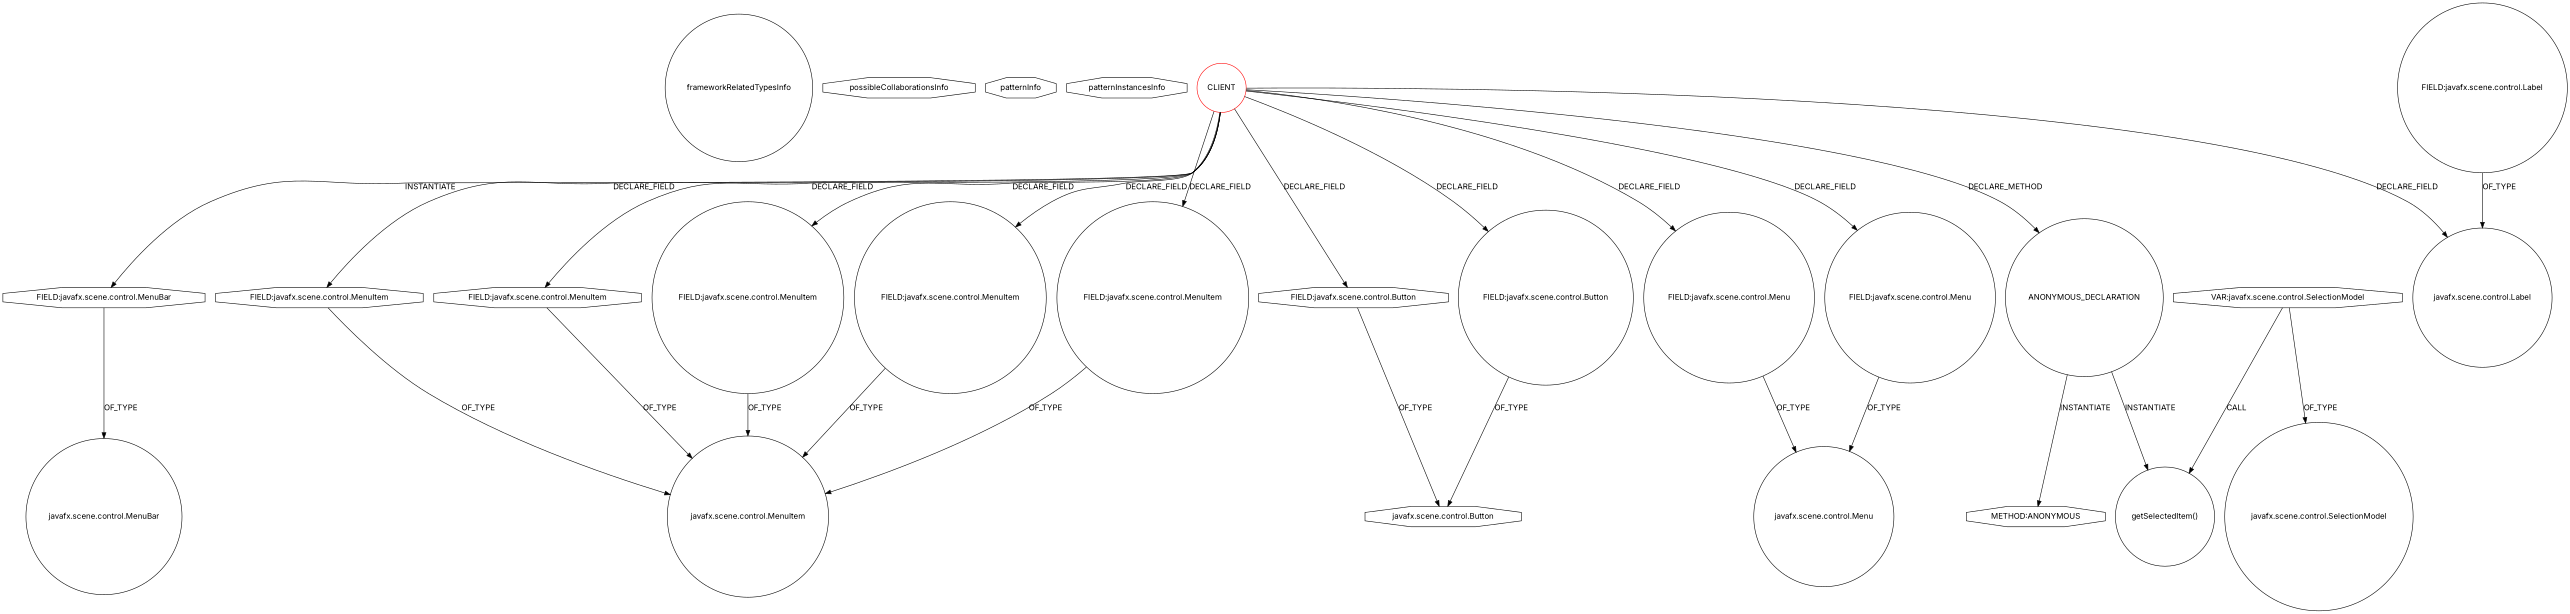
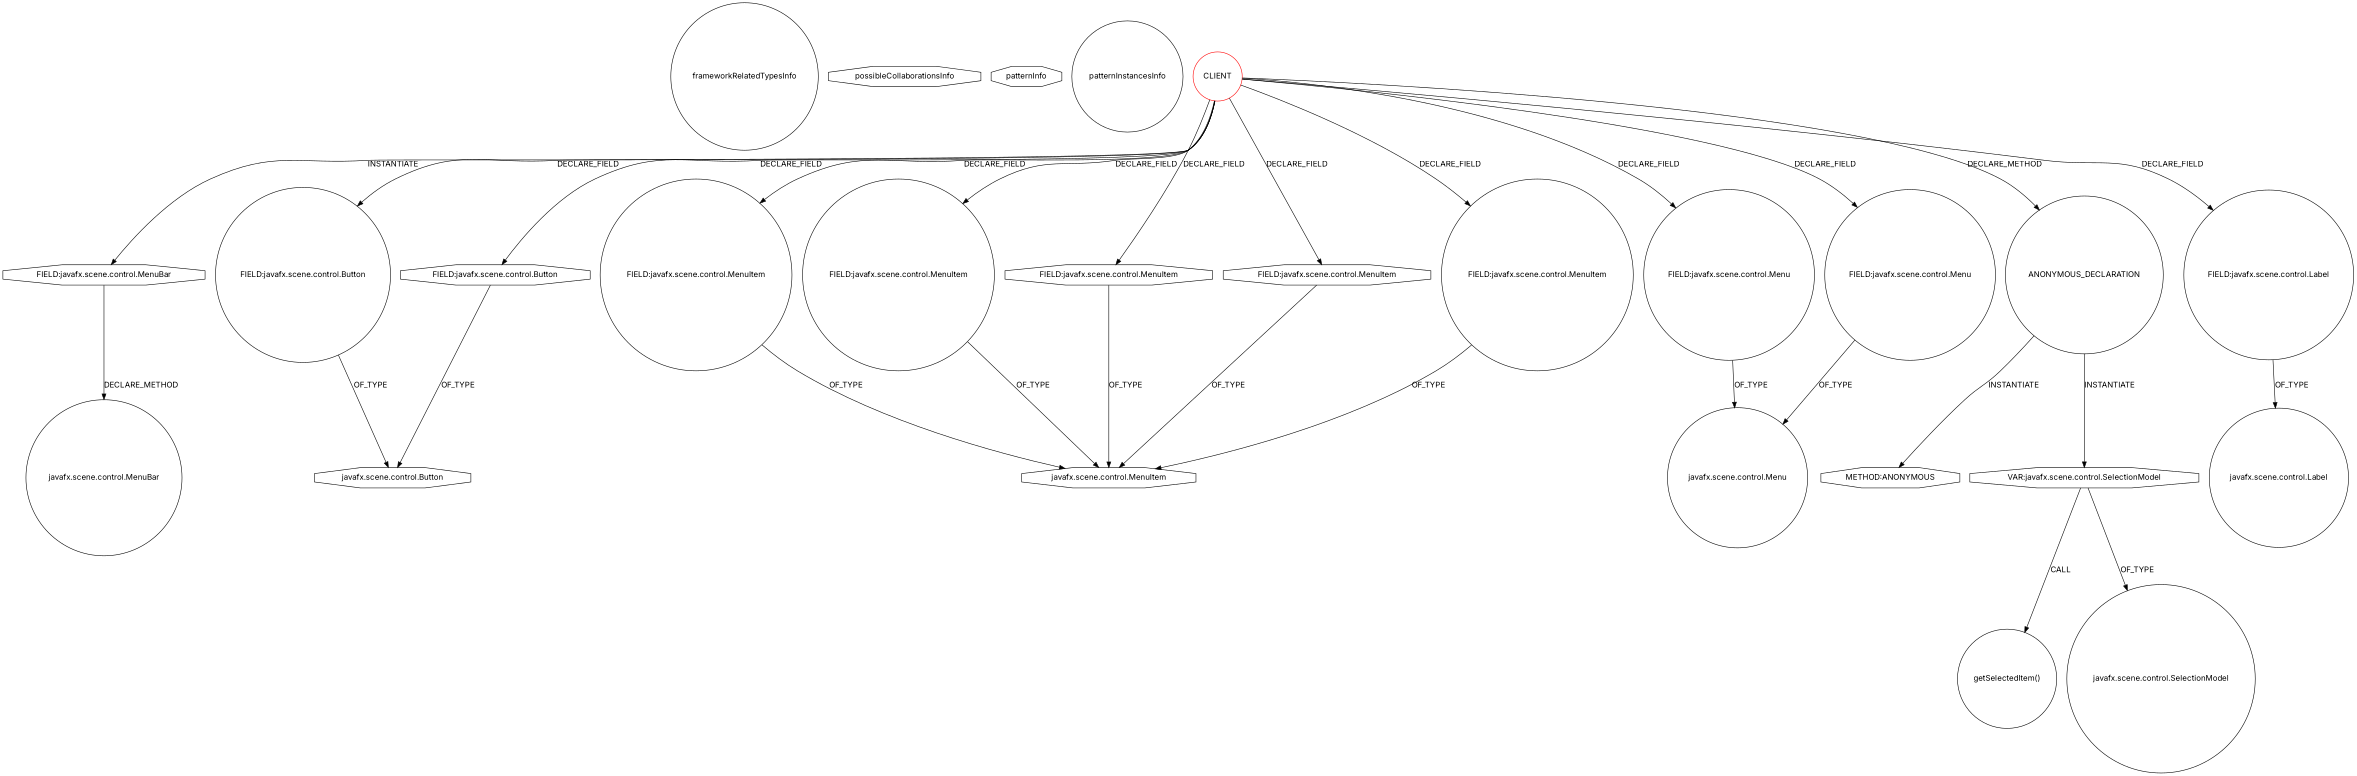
(1127, 88) -> (1127, 76)
(1856, 105) -> (1731, 125)
(121, 408) -> (141, 385)
(2129, 418) -> (2084, 408)
(748, 517) -> (1109, 478)
